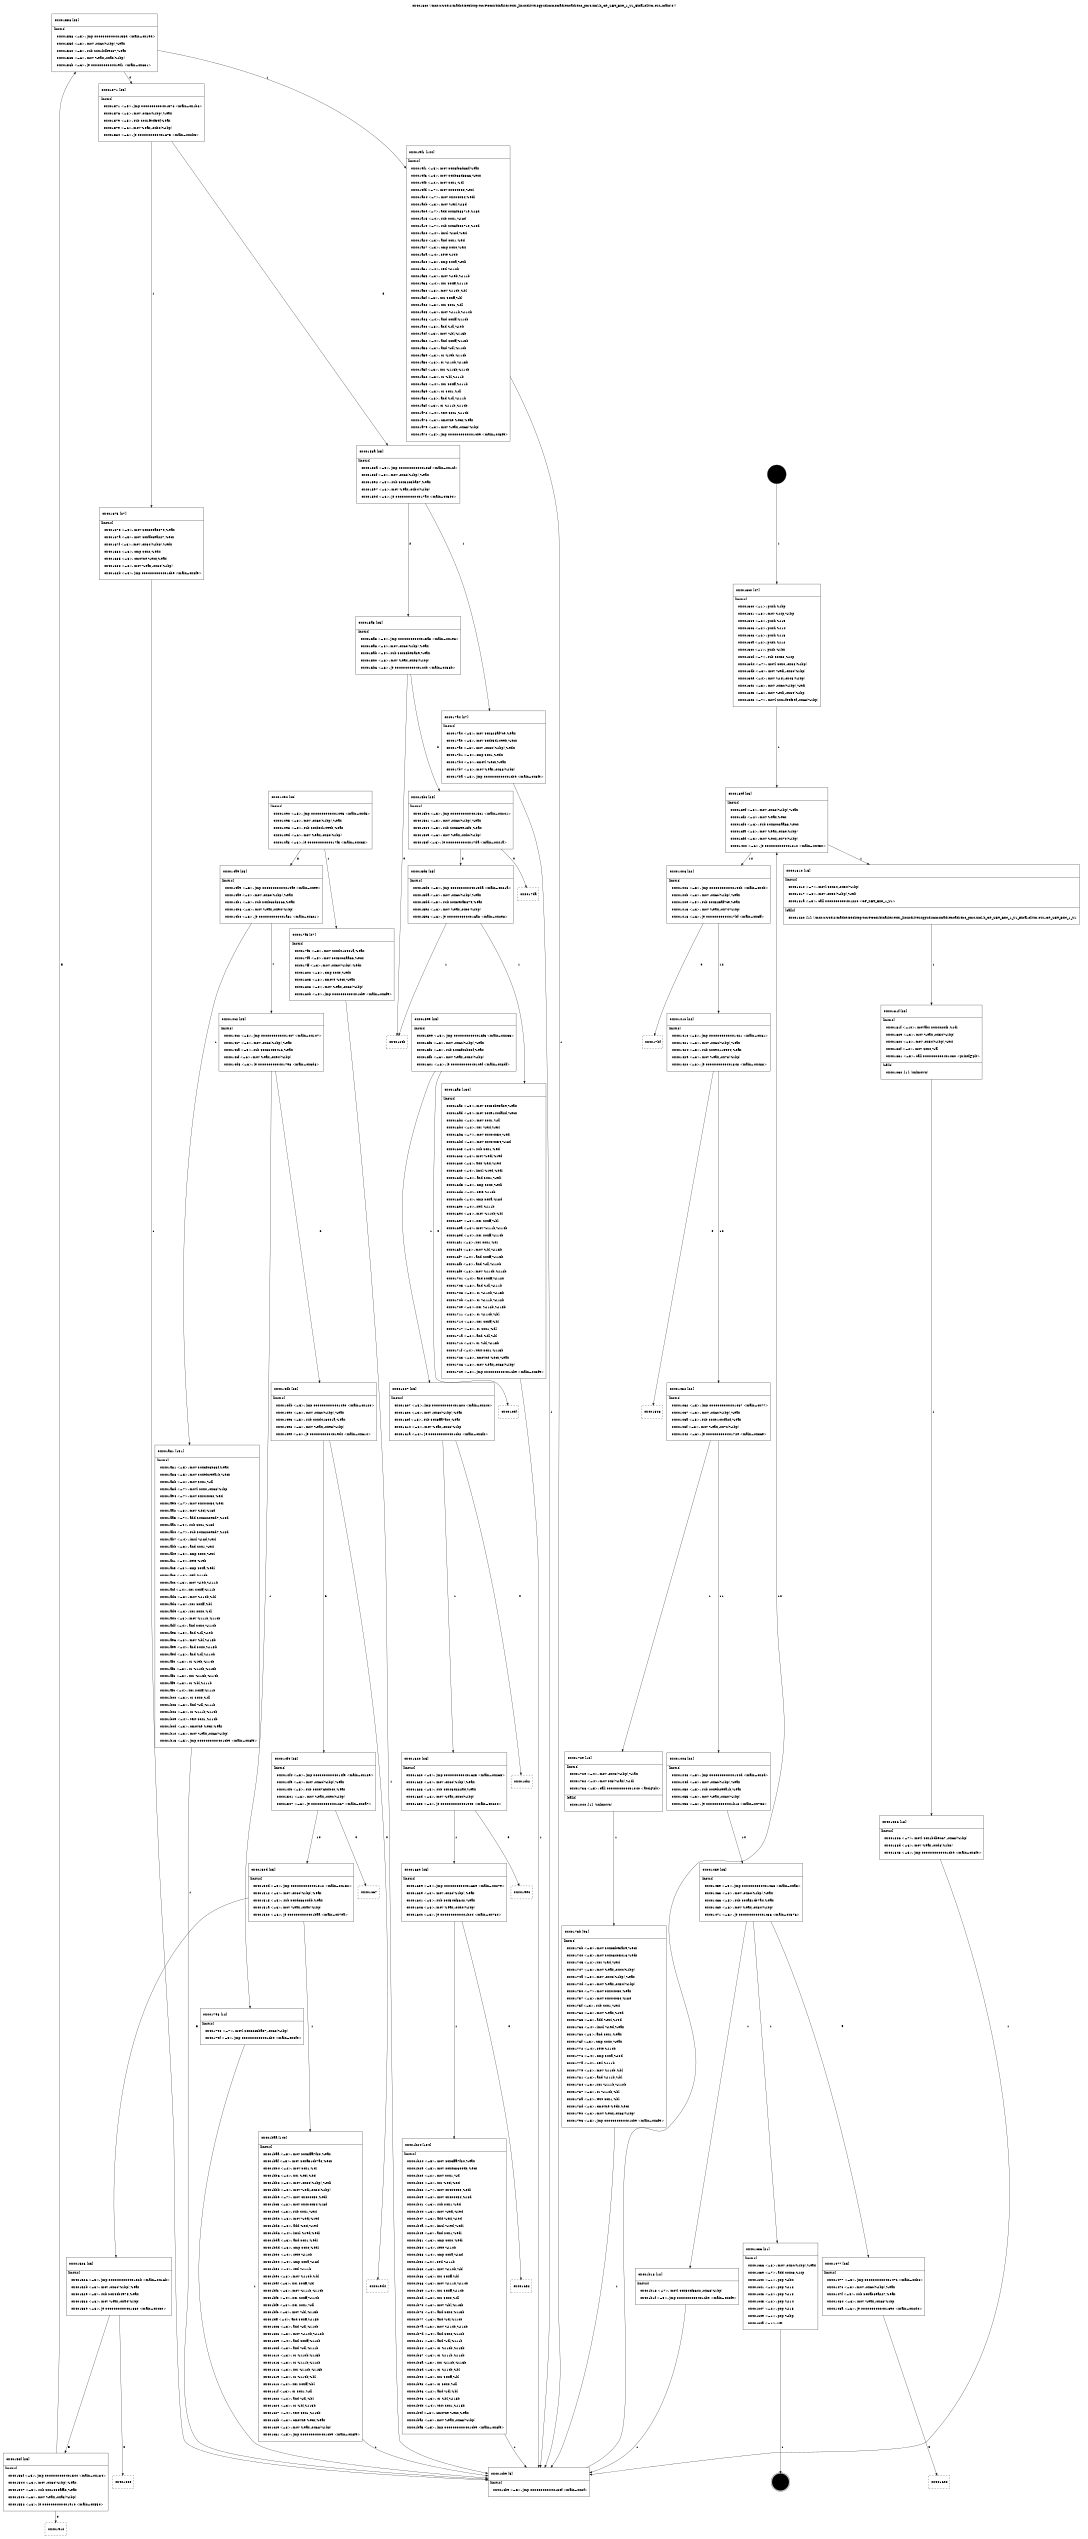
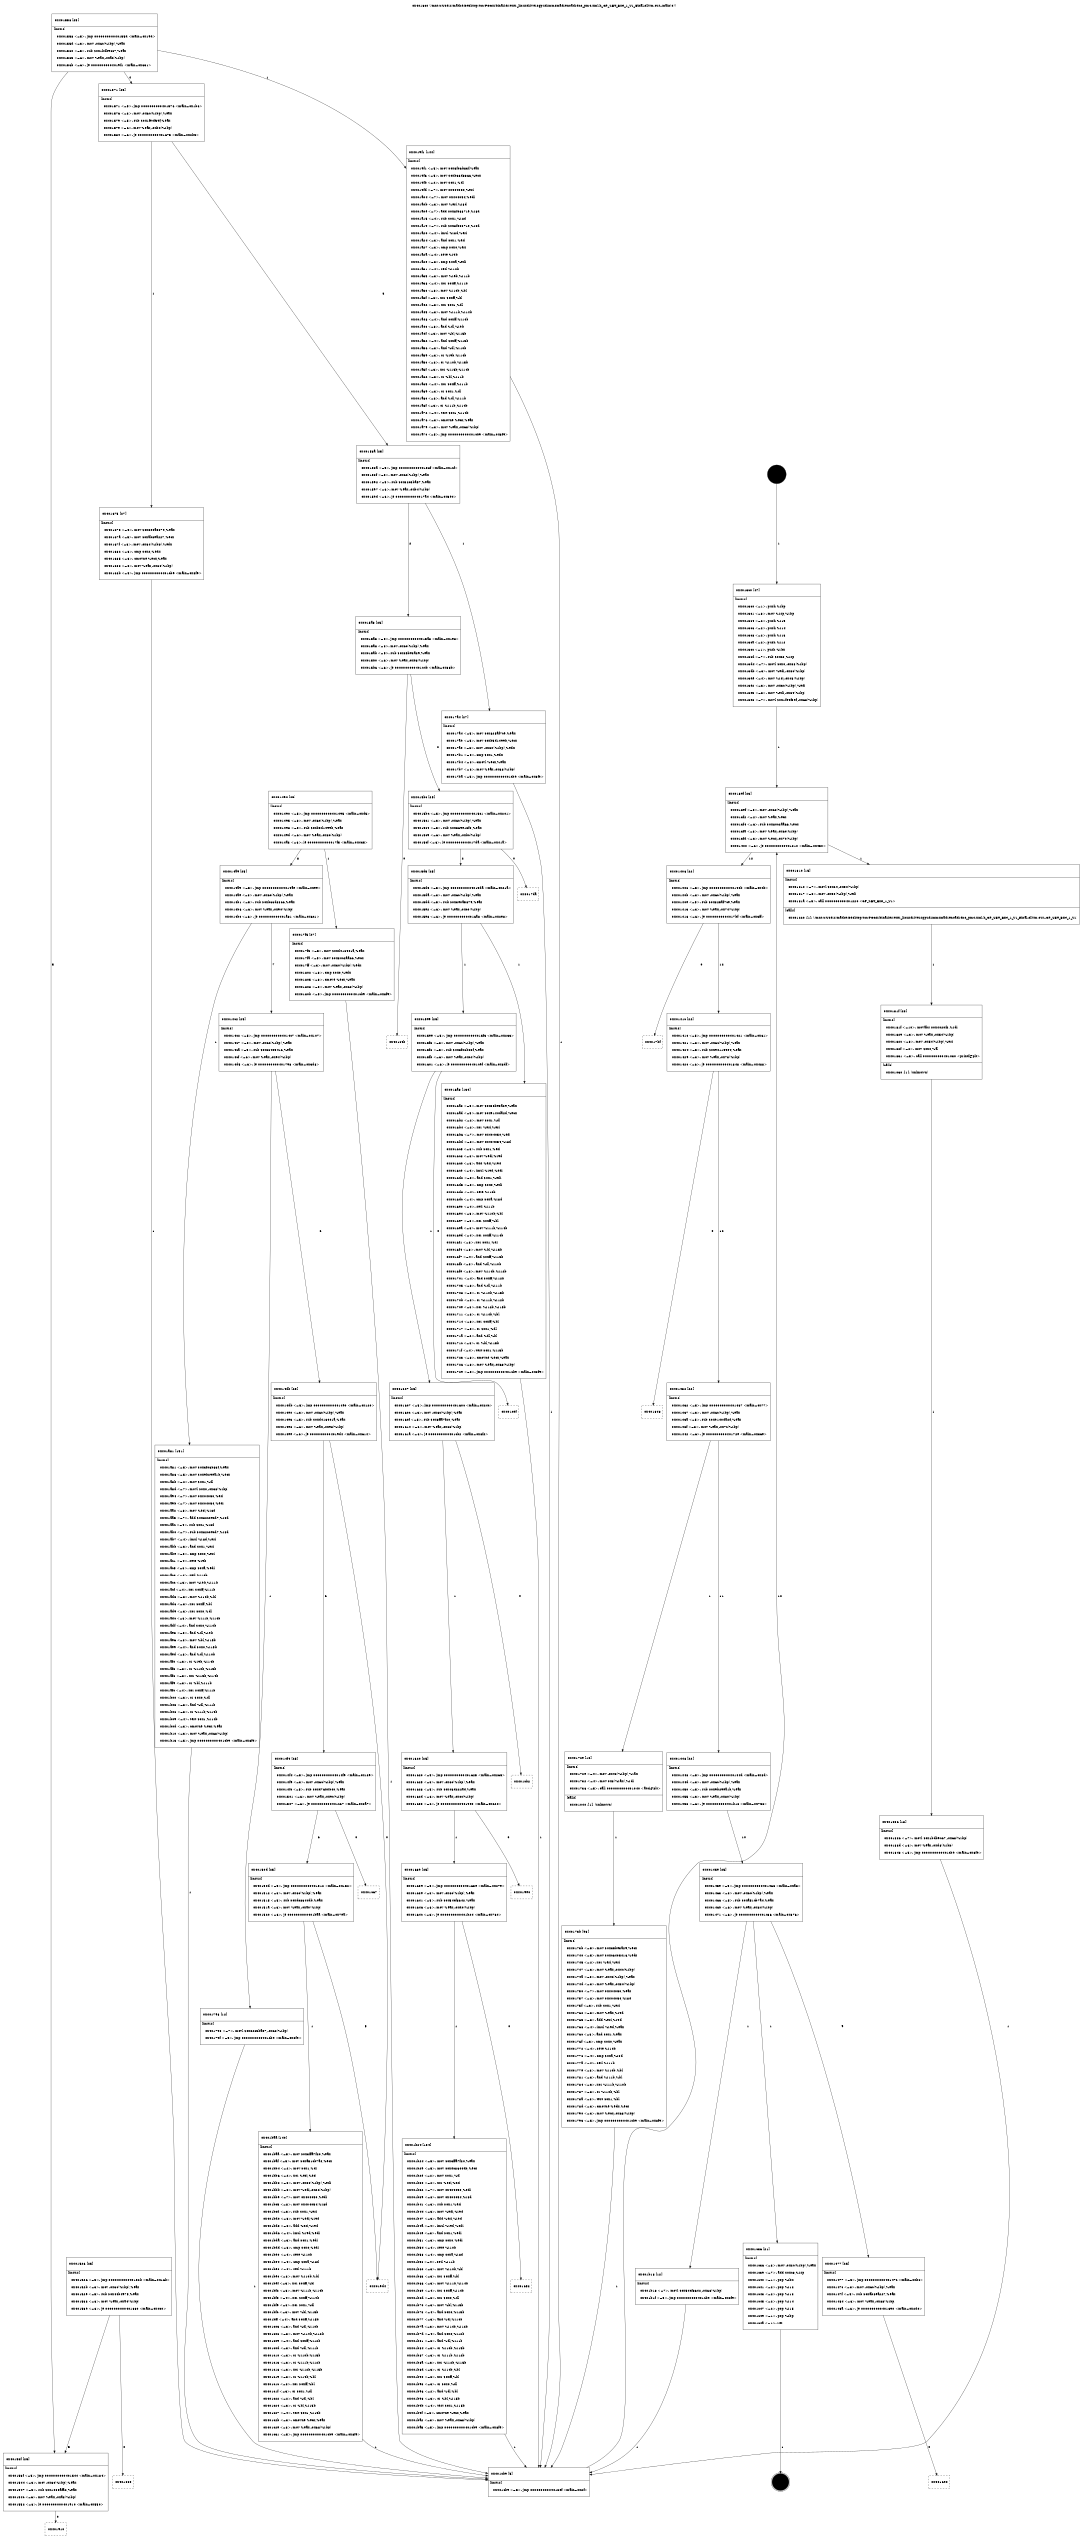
(421, 978) -> (462, 967)
(60, 1262) -> (51, 1259)
(318, 1838) -> (318, 1838)
(131, 2052) -> (359, 2097)
